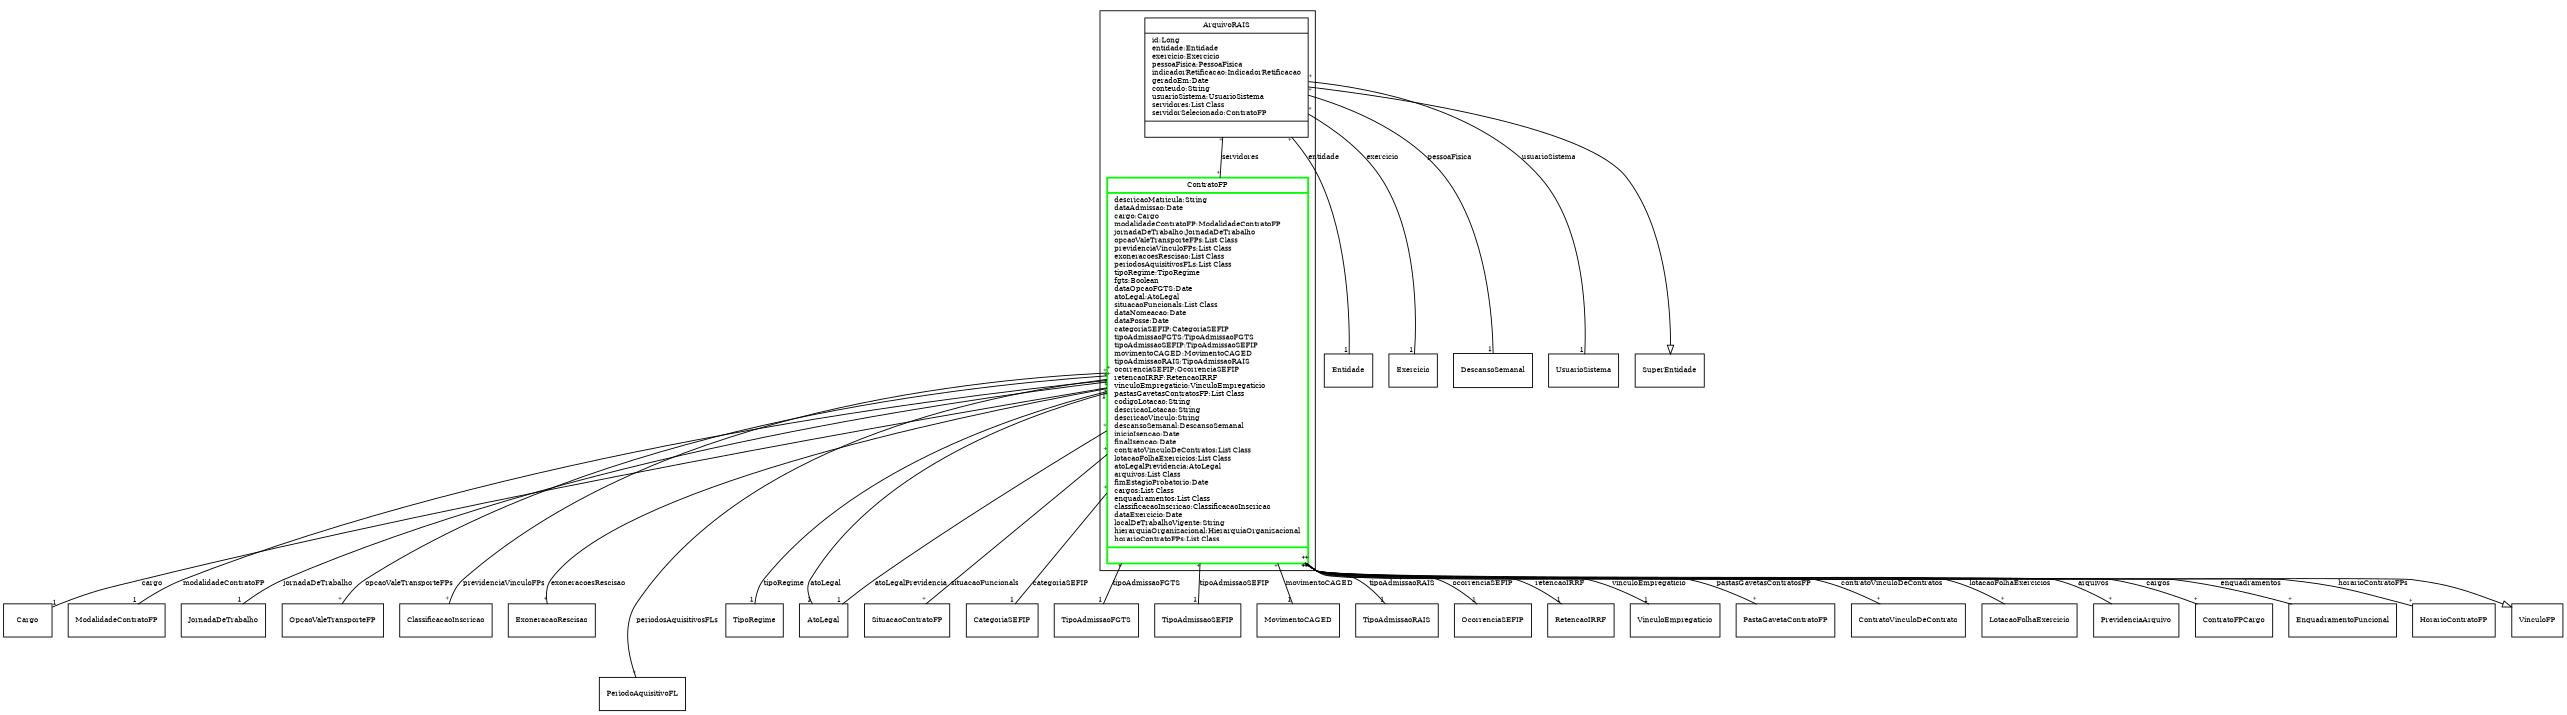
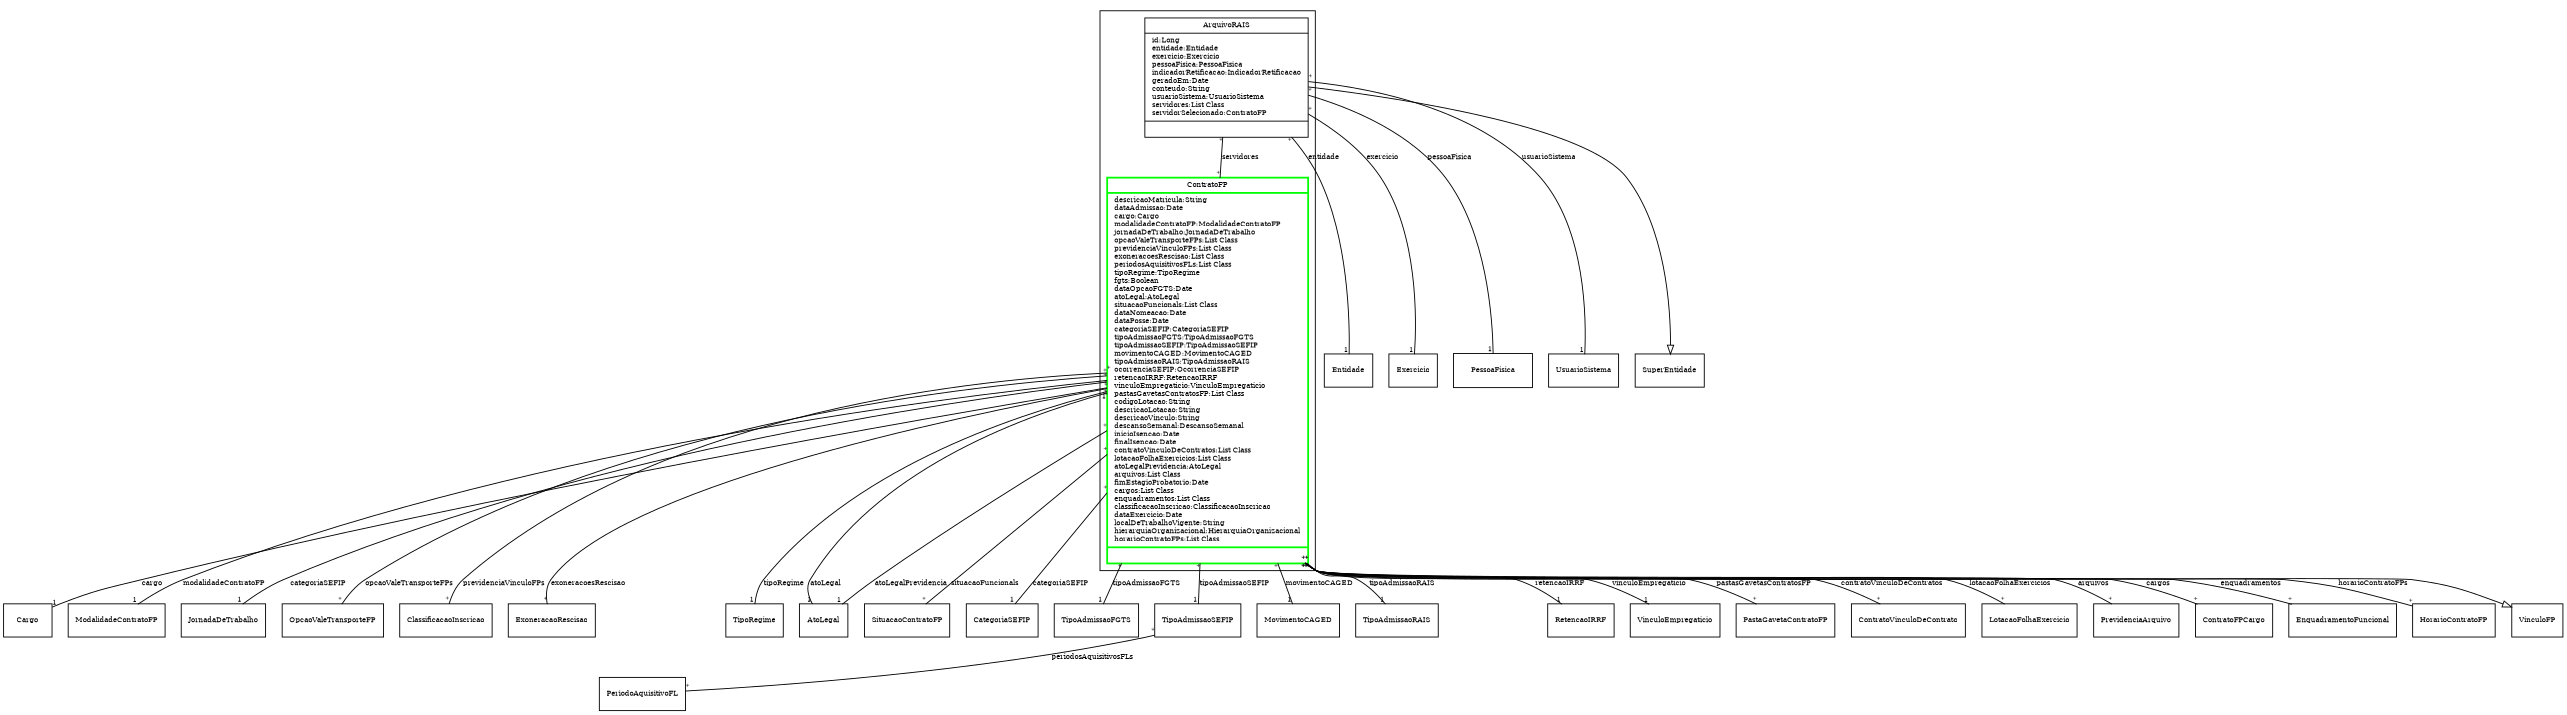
(1493, 371) -> (1493, 371)
(799, 467) -> (921, 671)
(318, 584) -> (318, 584)
(1493, 620) -> none
